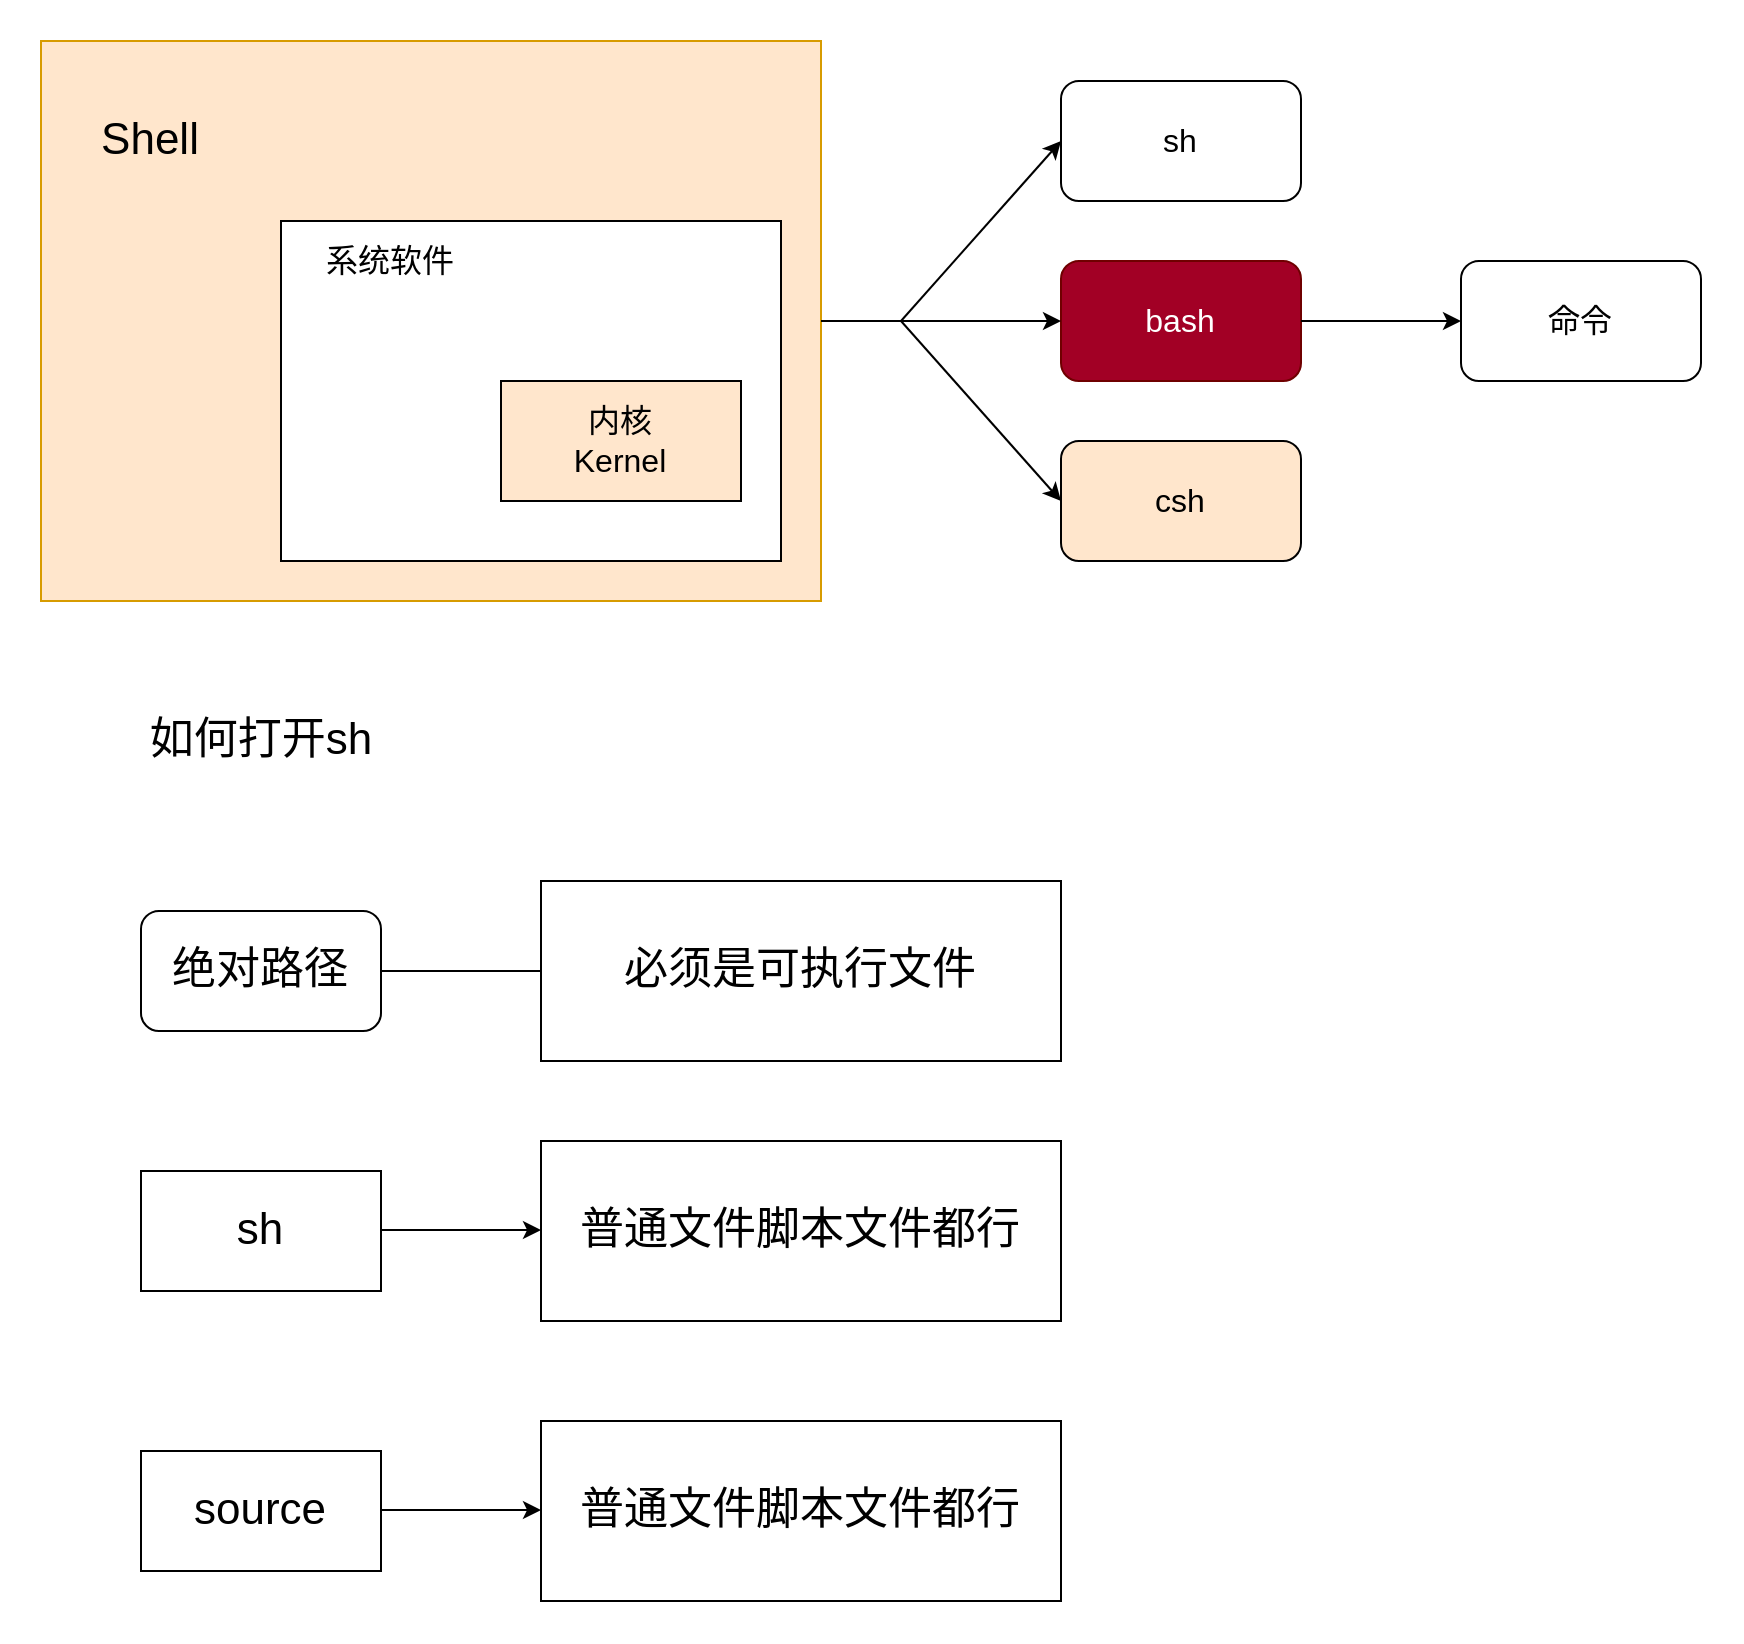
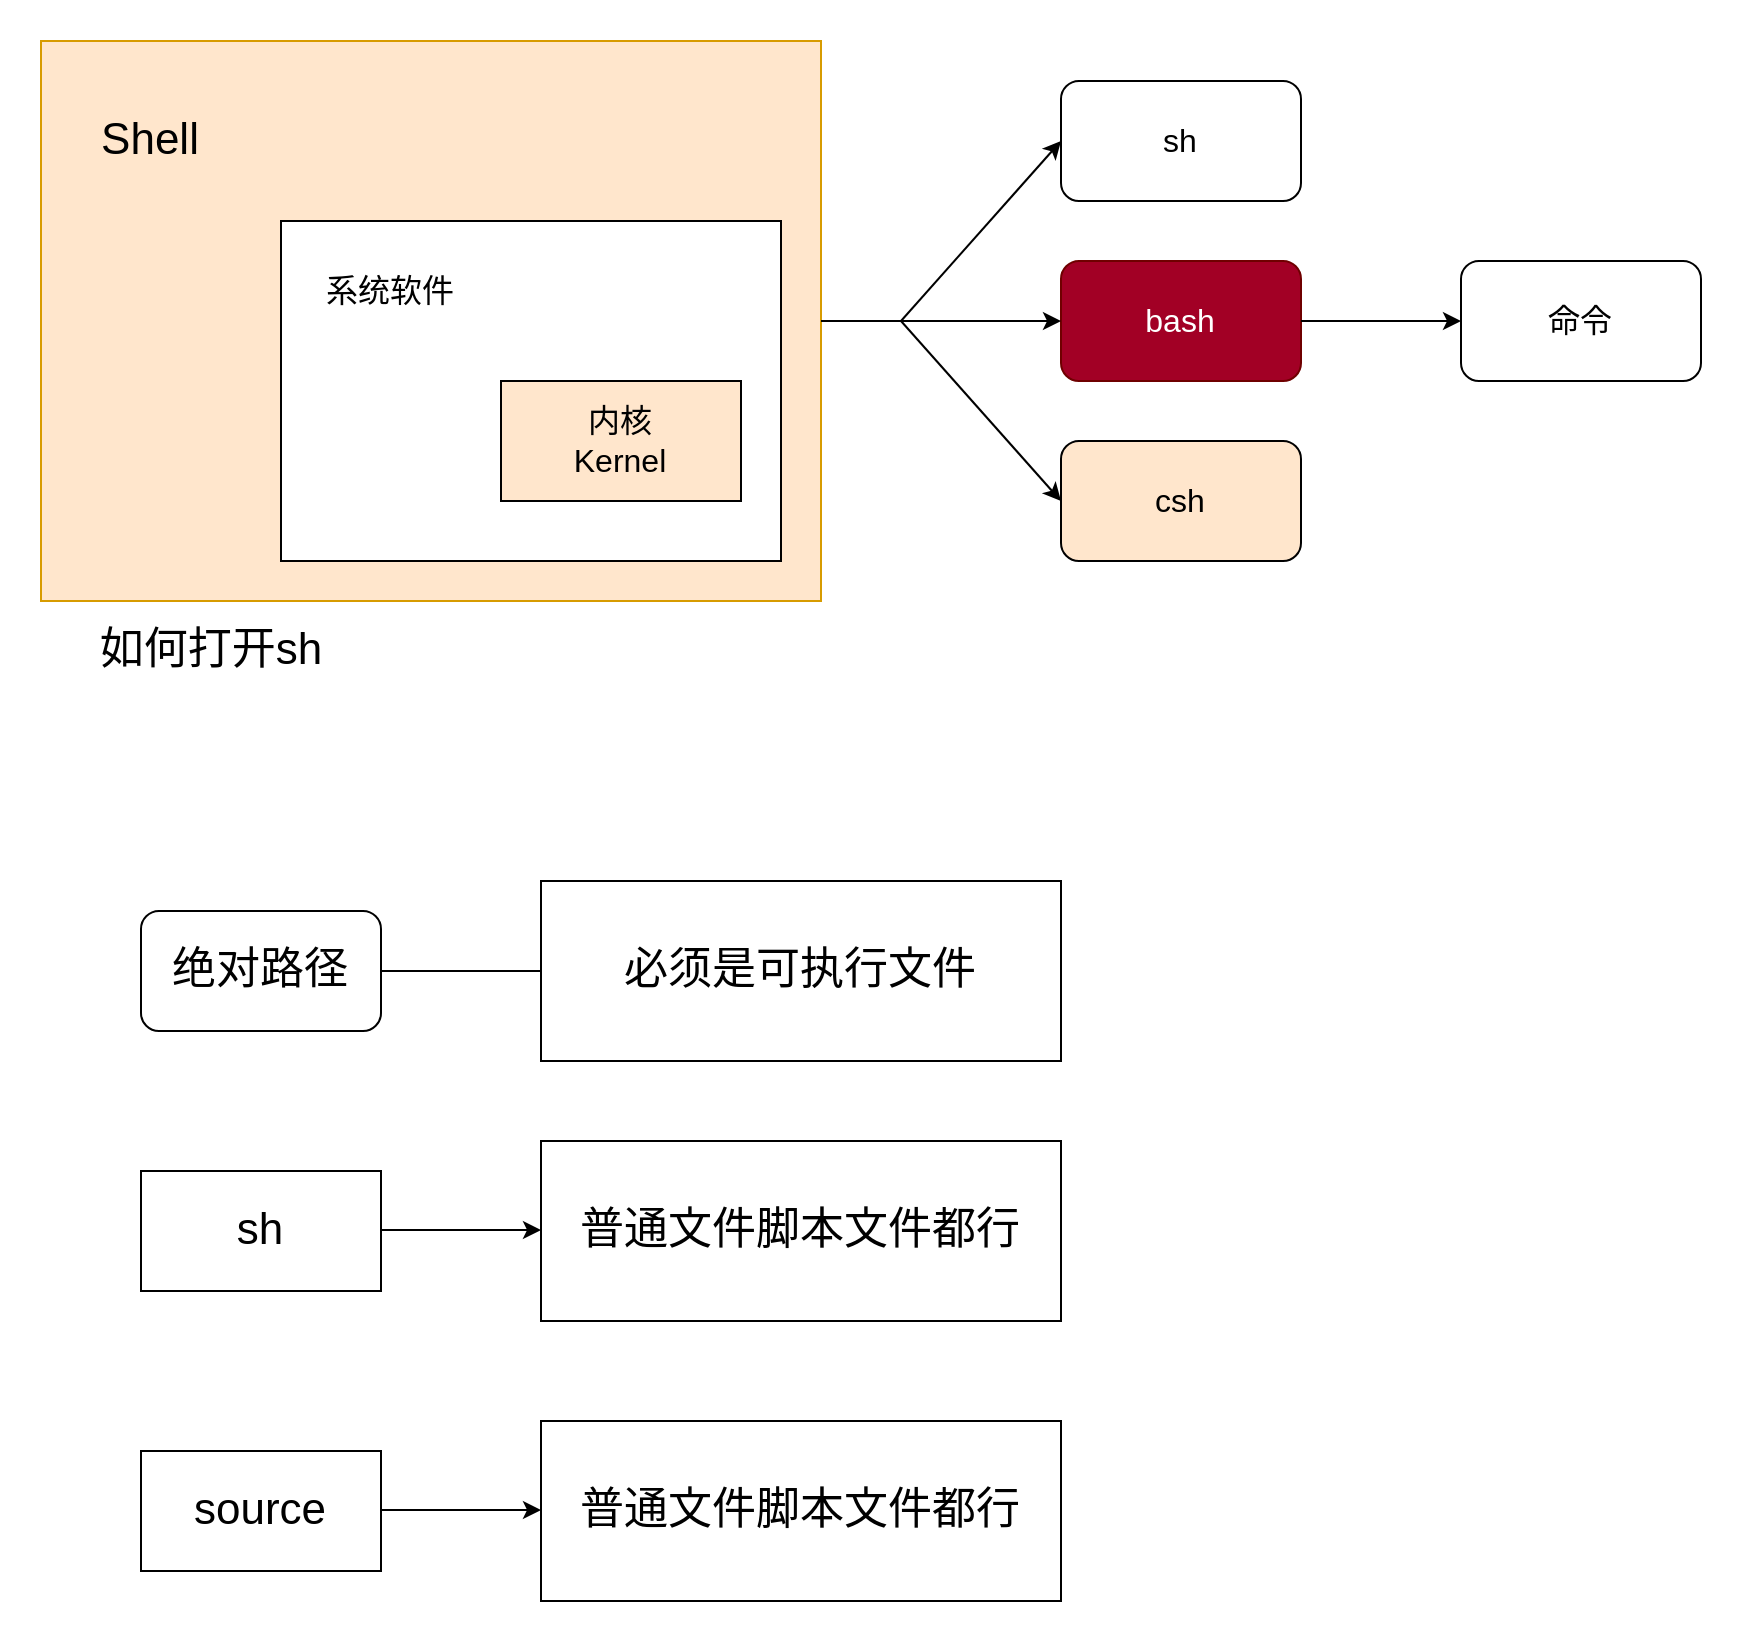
(391, 261) -> (391, 291)
(261, 741) -> (211, 651)
